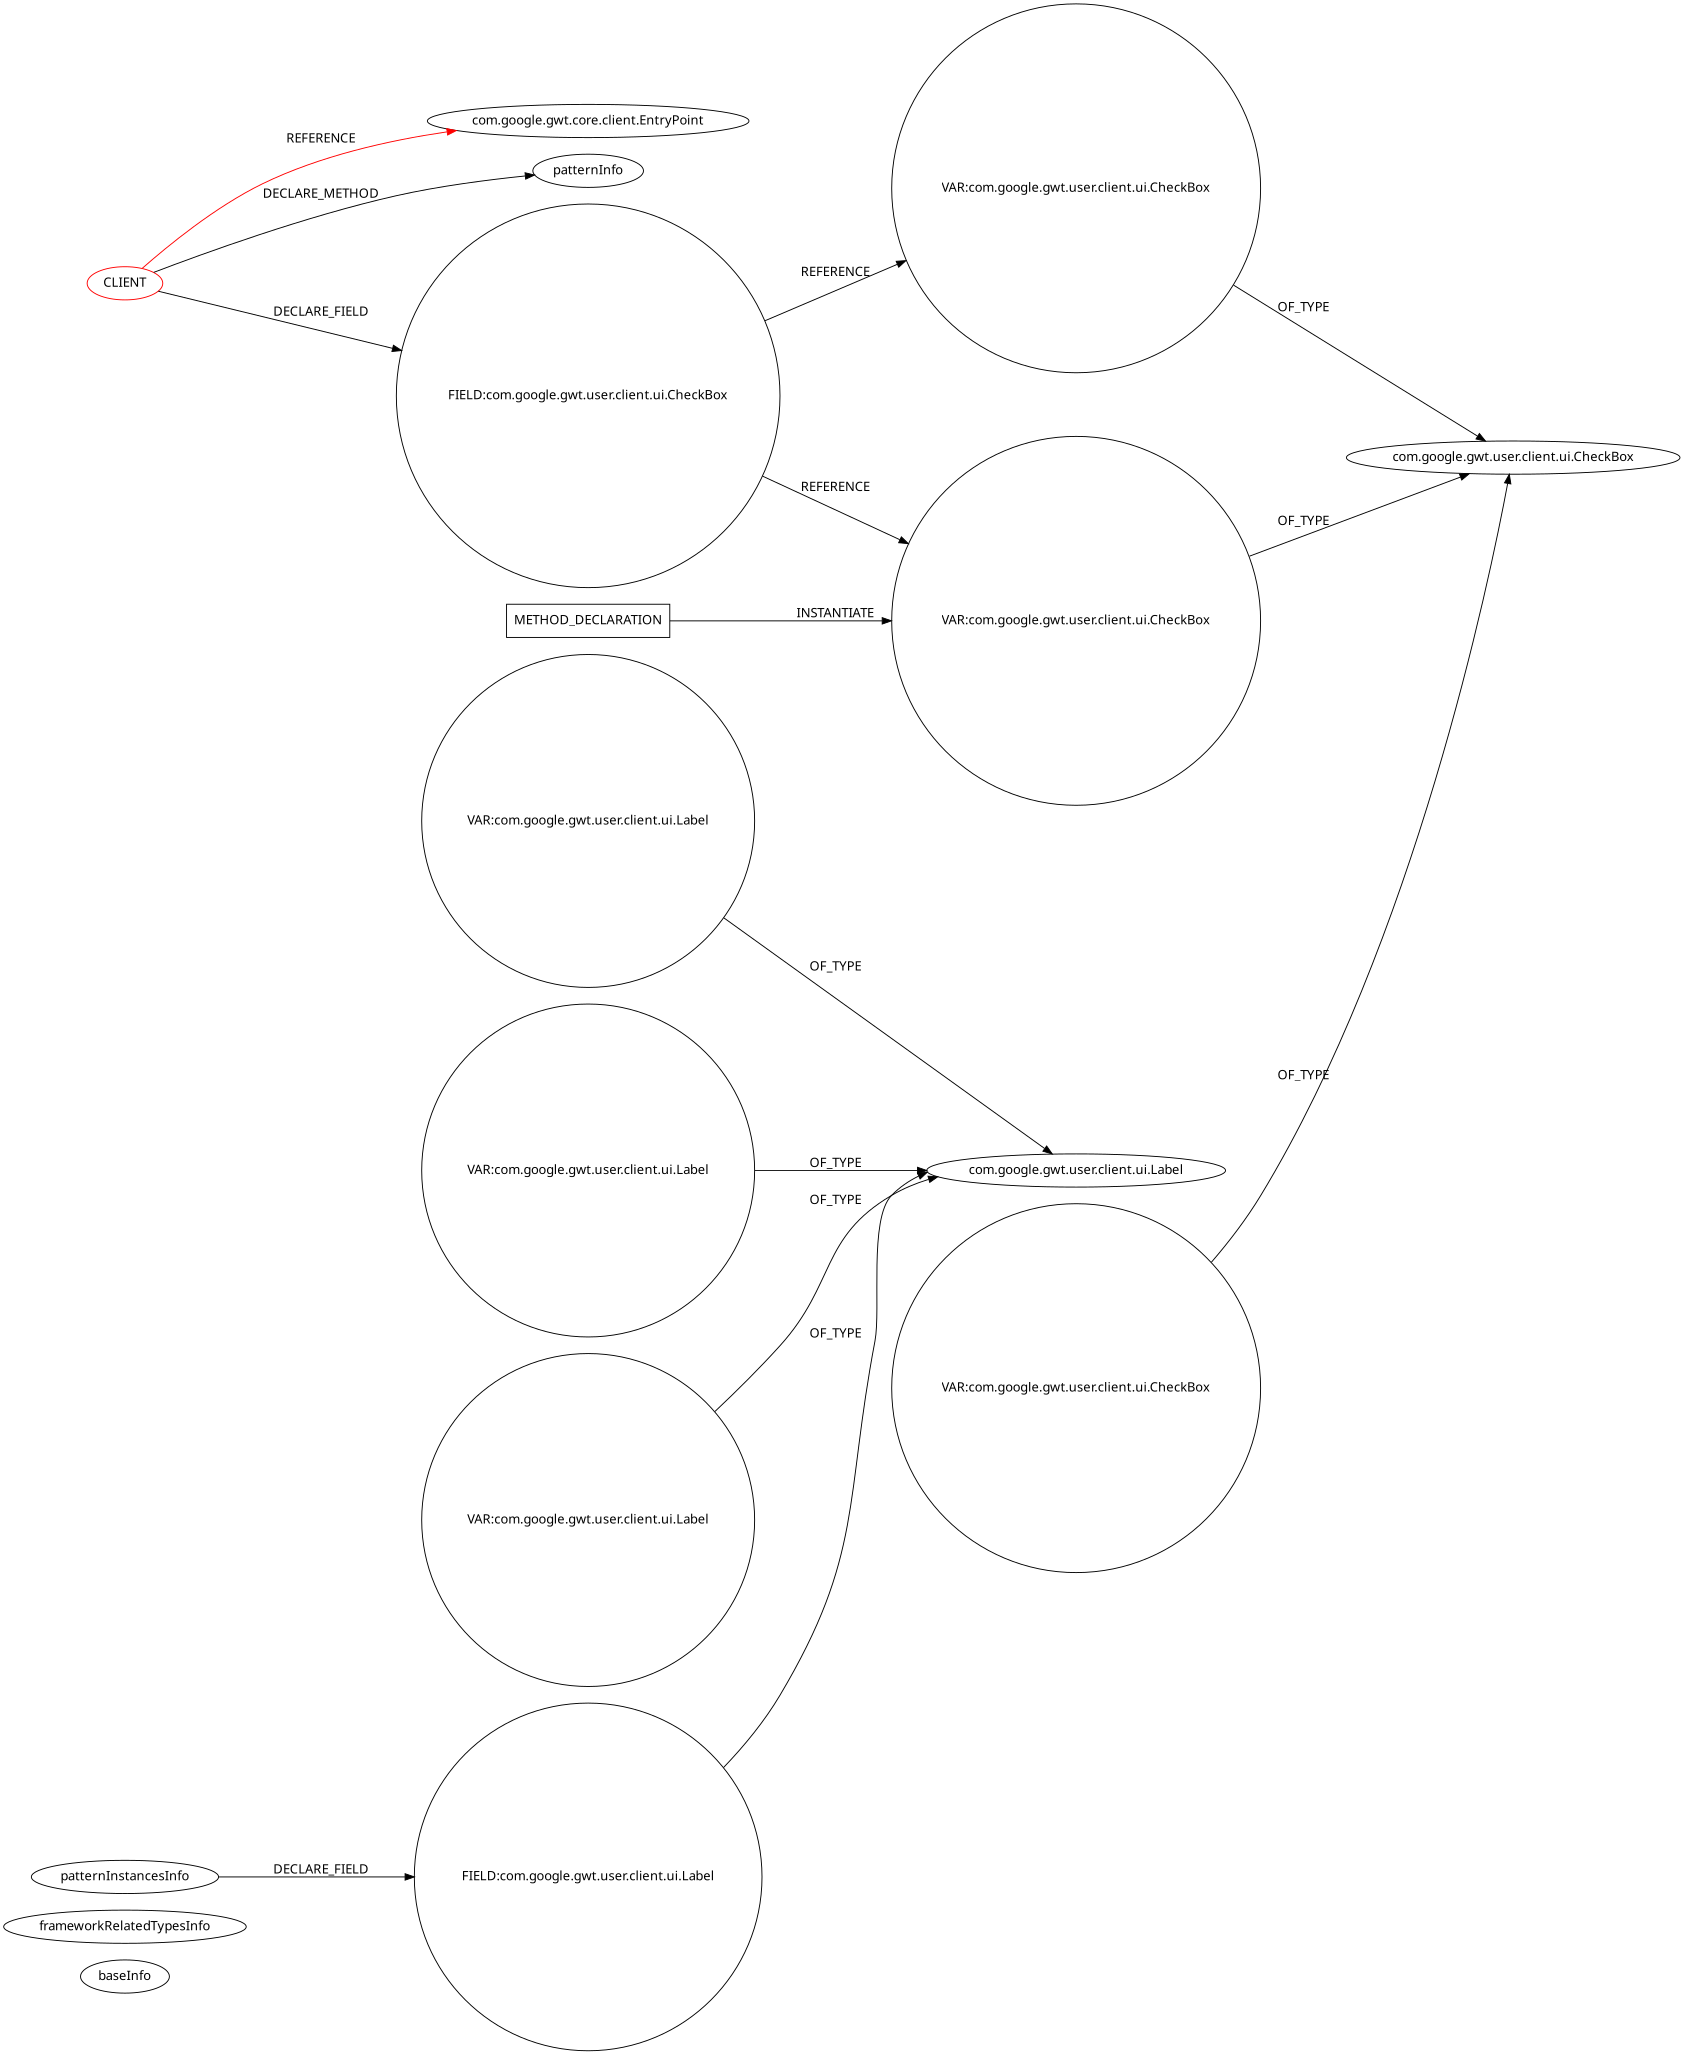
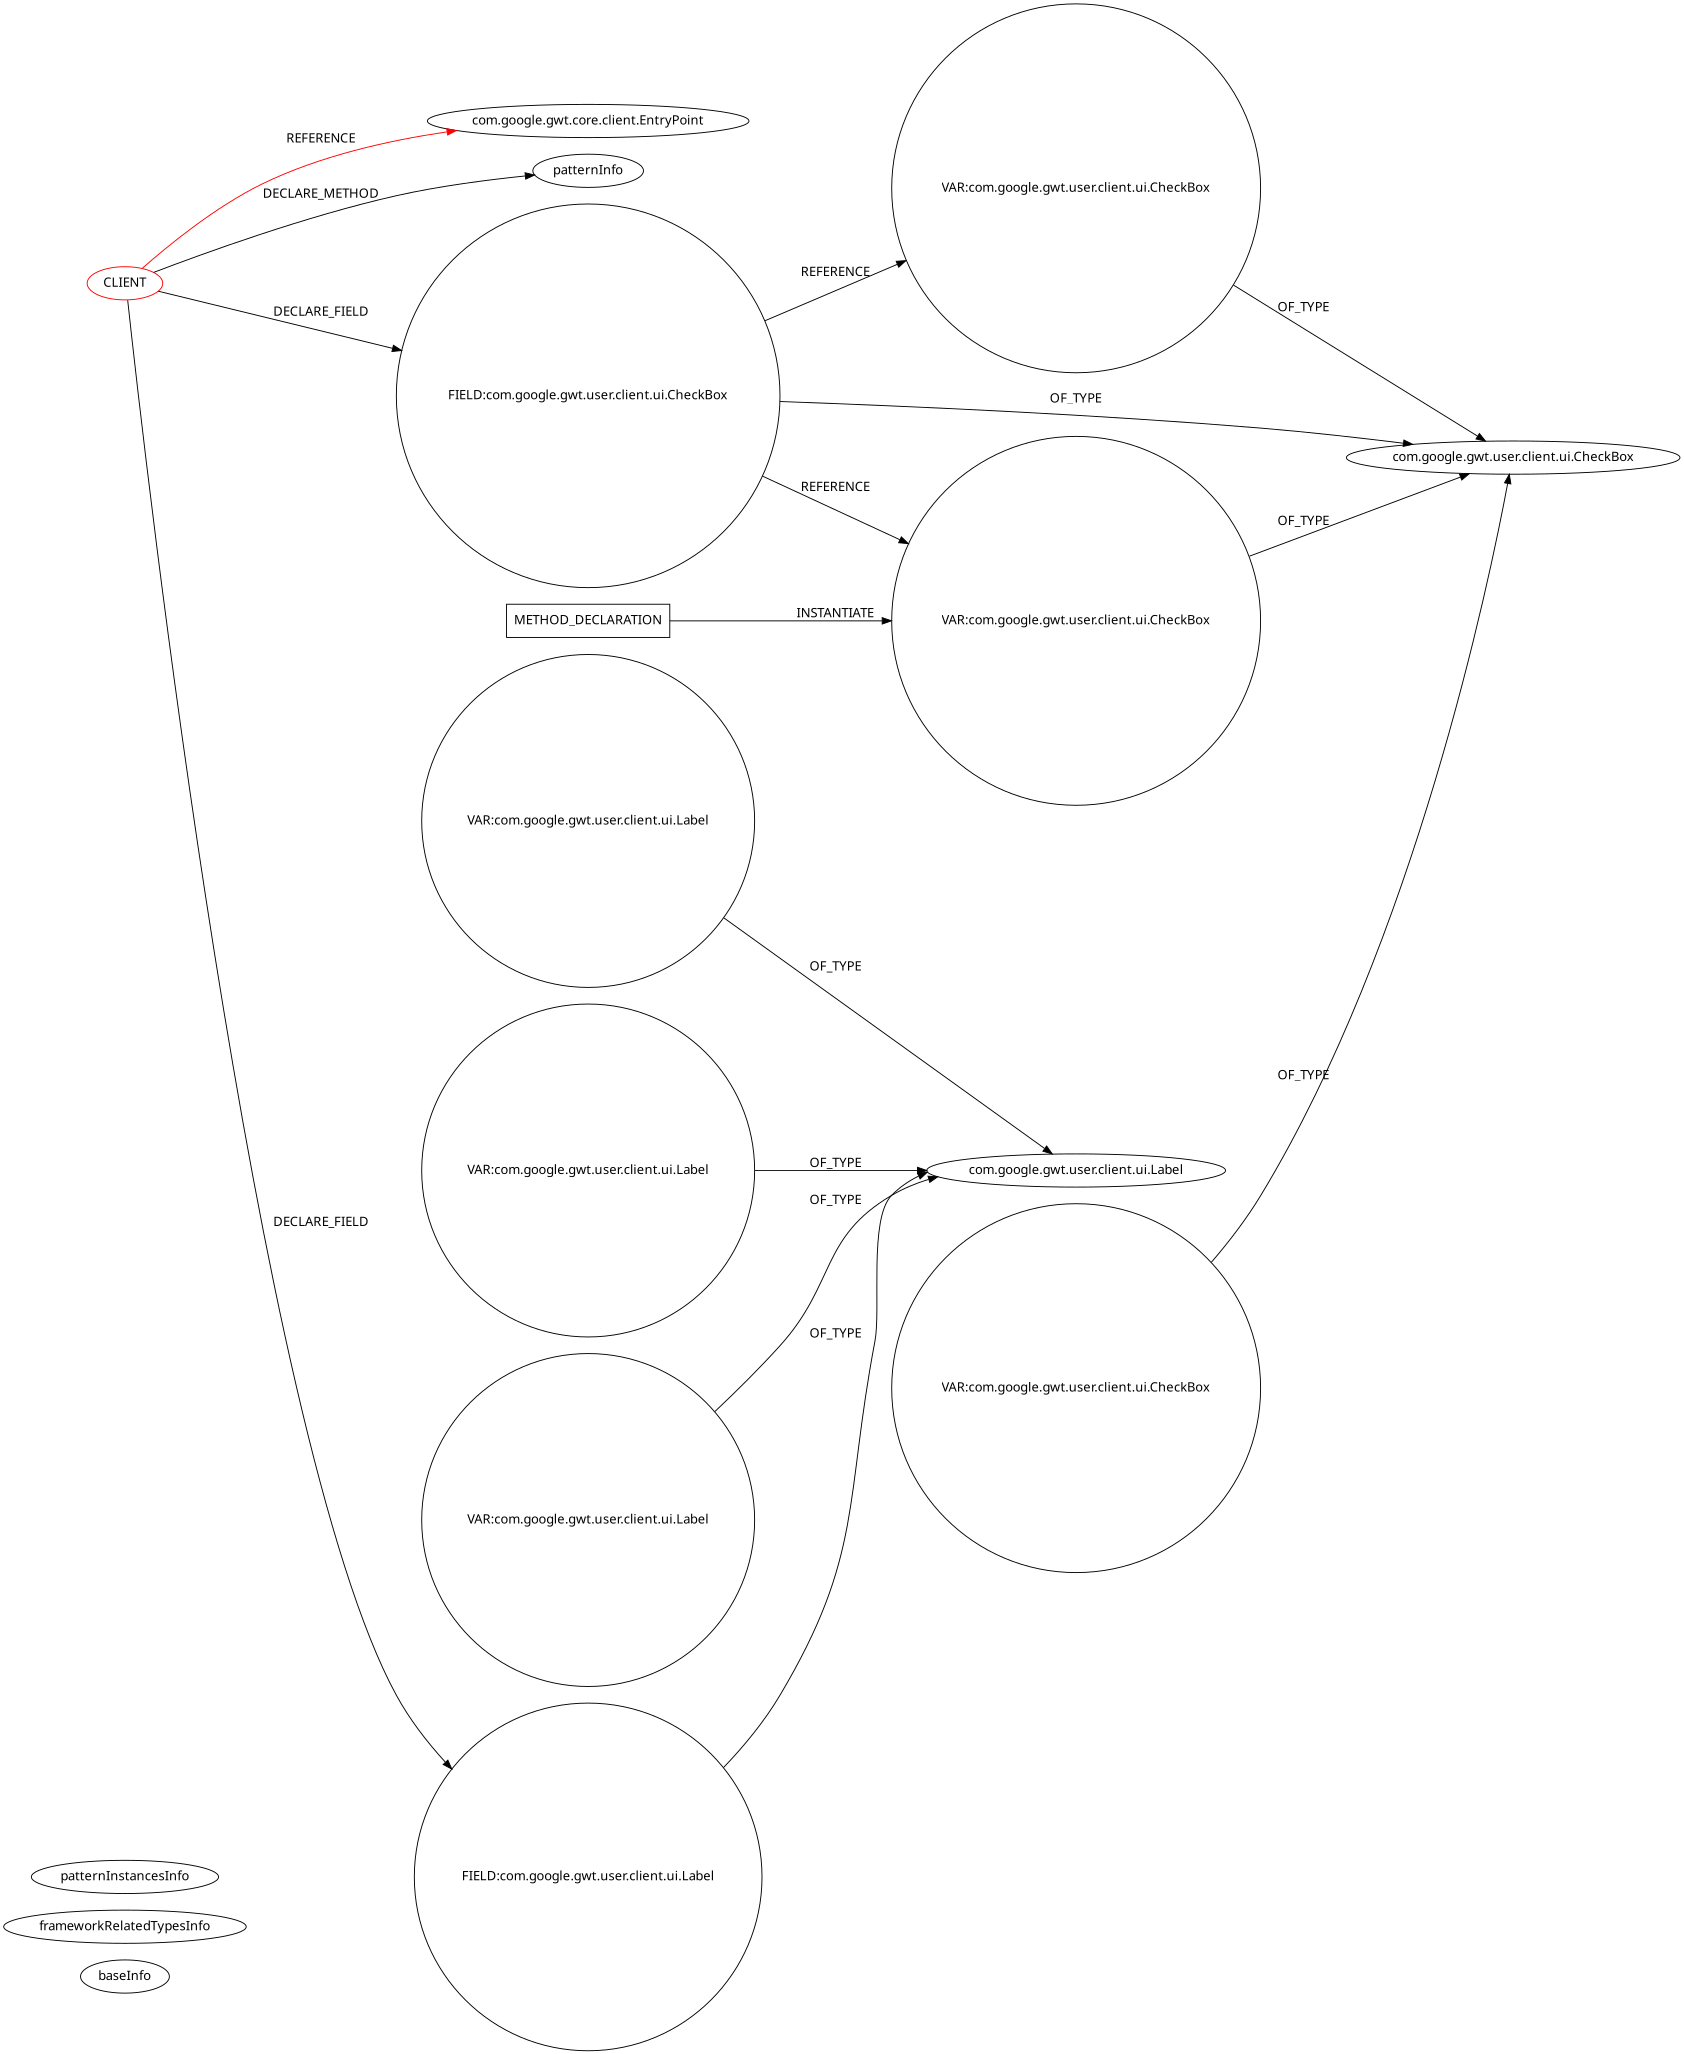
none -> (1092, 416)
(312, 1877) -> (231, 1047)
